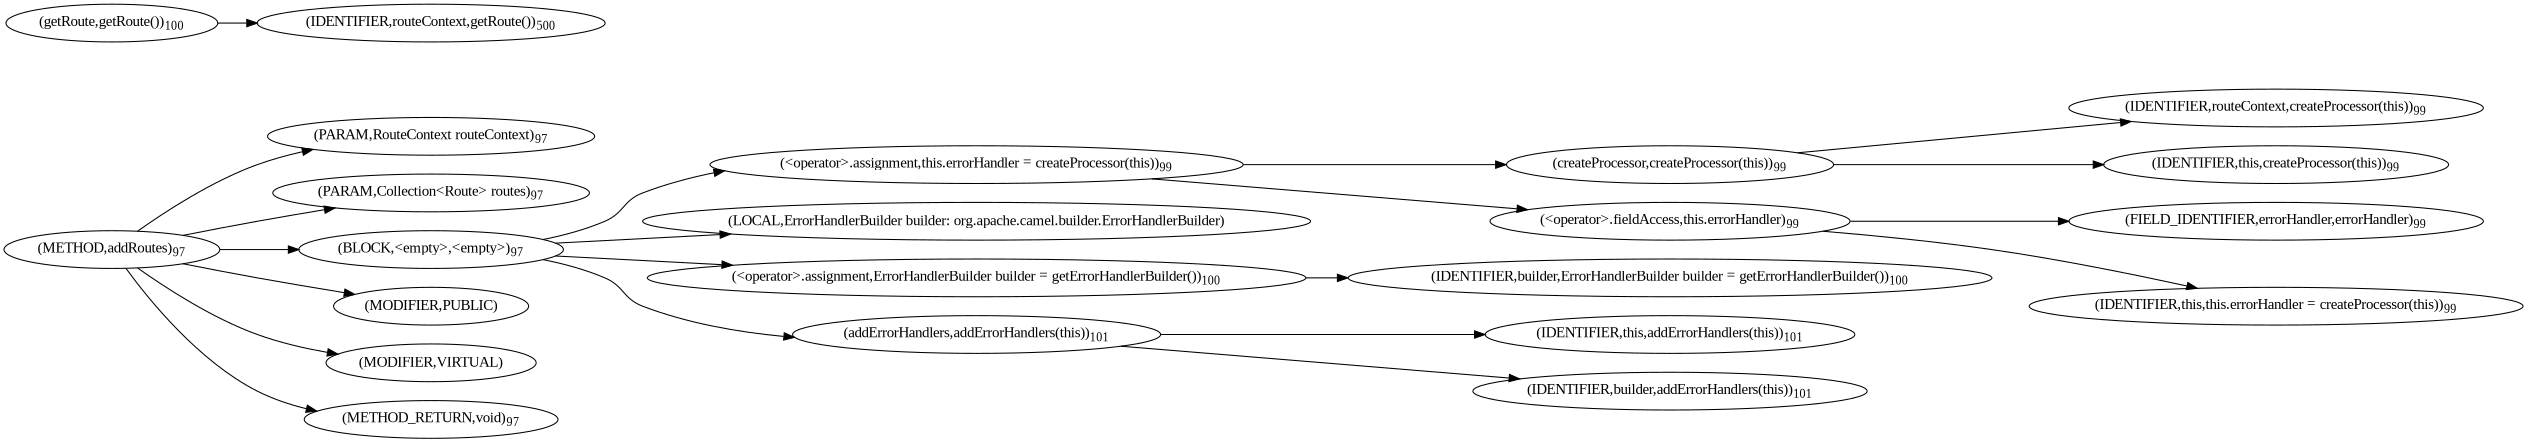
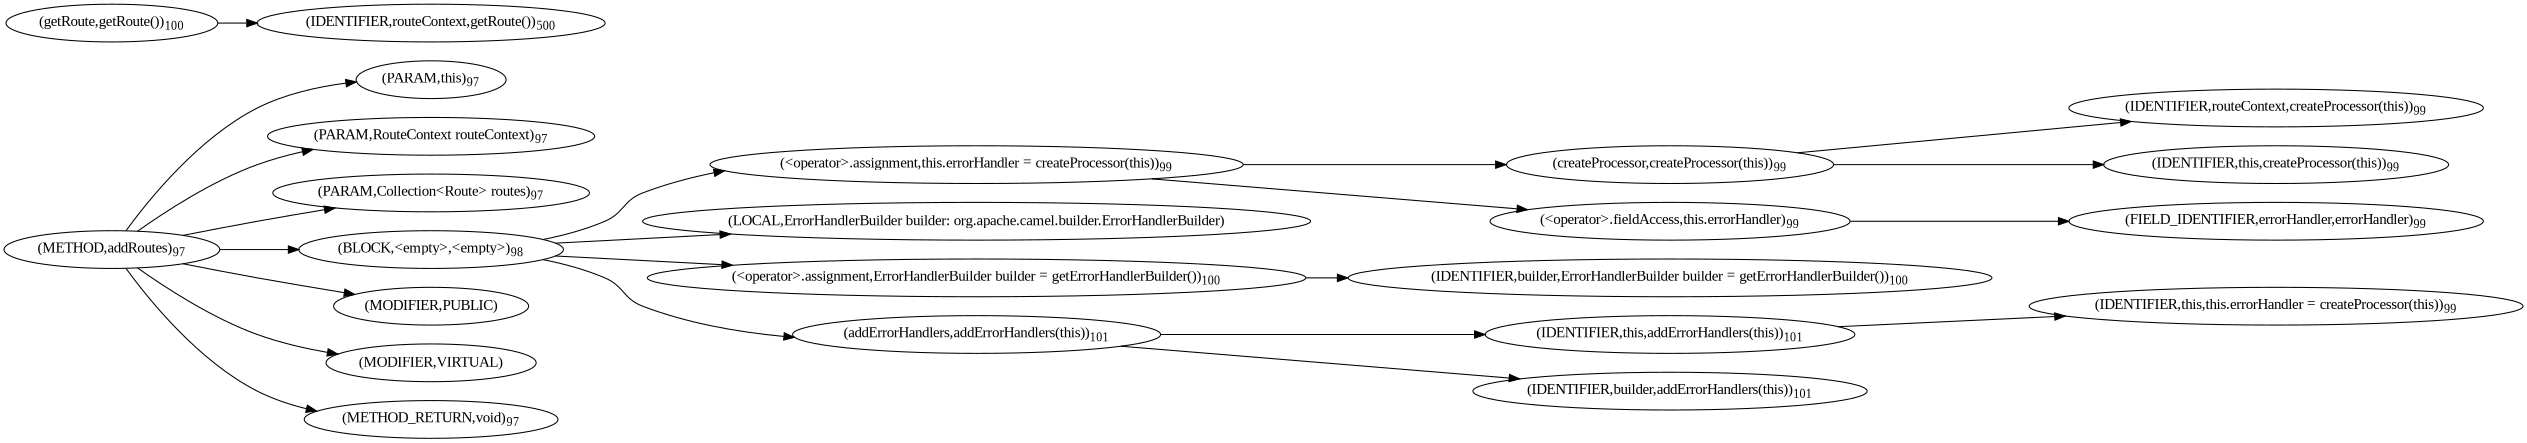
none -> (431, 80)
(518, 248) -> (518, 248)
(2006, 252) -> (1946, 322)
